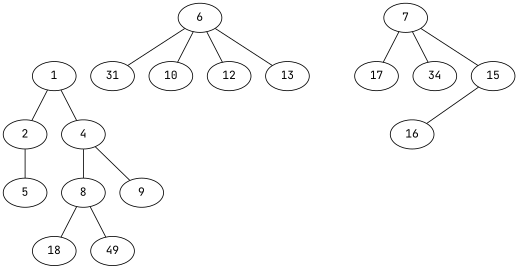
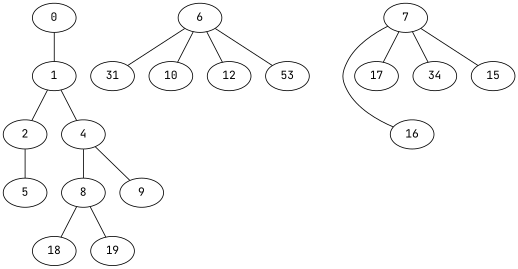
none -> (54, 18)
(287, 76) -> (287, 76)
(453, 105) -> (343, 79)
(113, 251) -> (113, 251)
